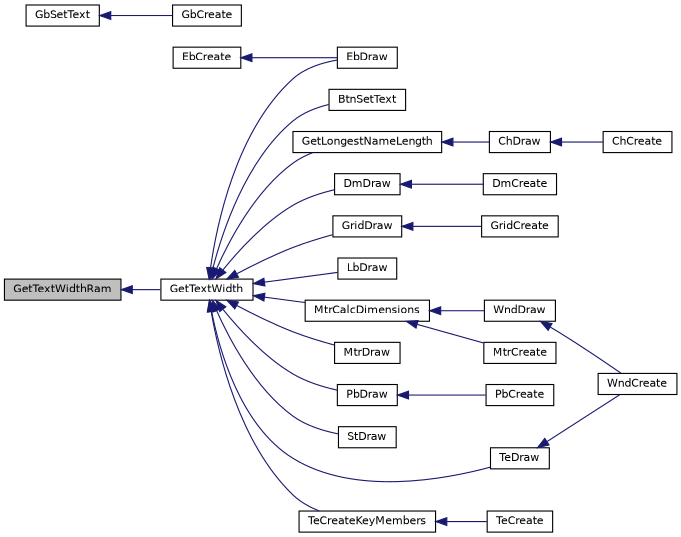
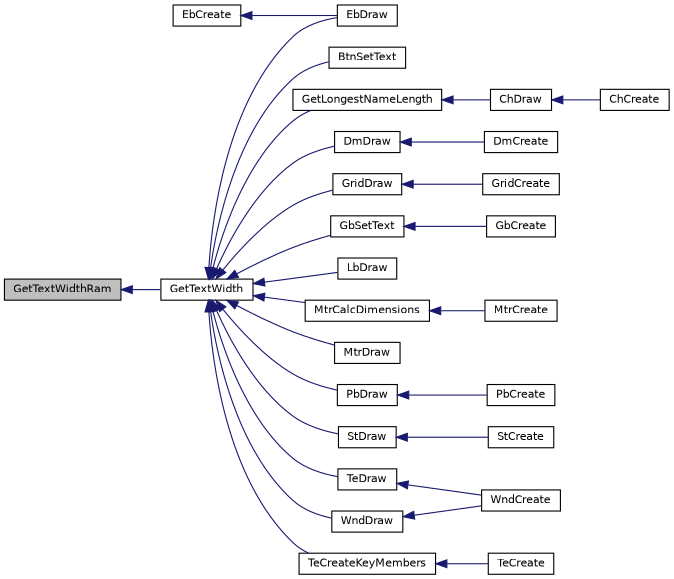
none -> (282, 252)
(463, 311) -> (245, 433)
none -> (521, 437)
